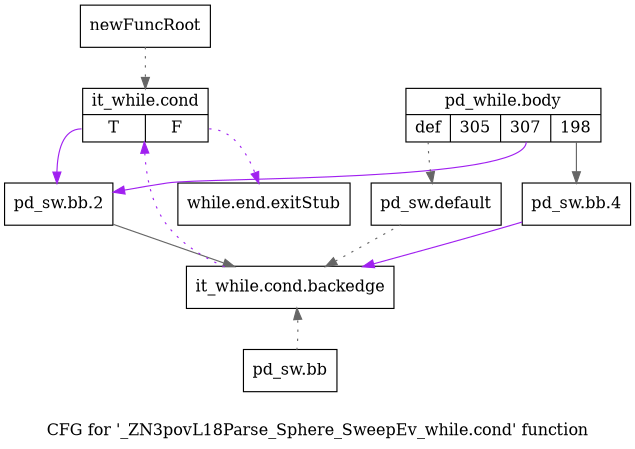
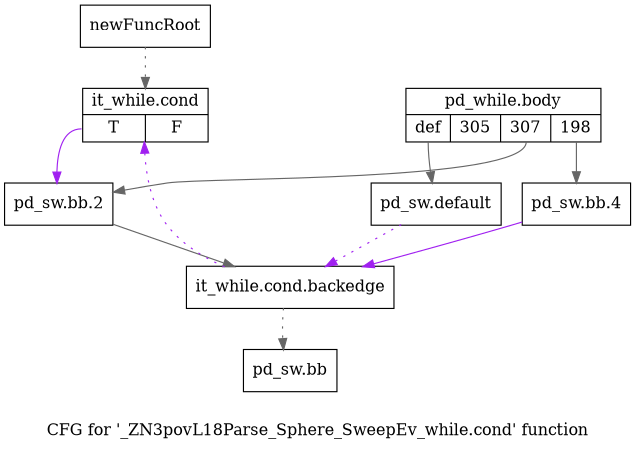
(429, 157) -> (429, 157)
(329, 177) -> (329, 177)
(264, 204) -> none
(368, 243) -> (368, 243)
(298, 335) -> (283, 323)
